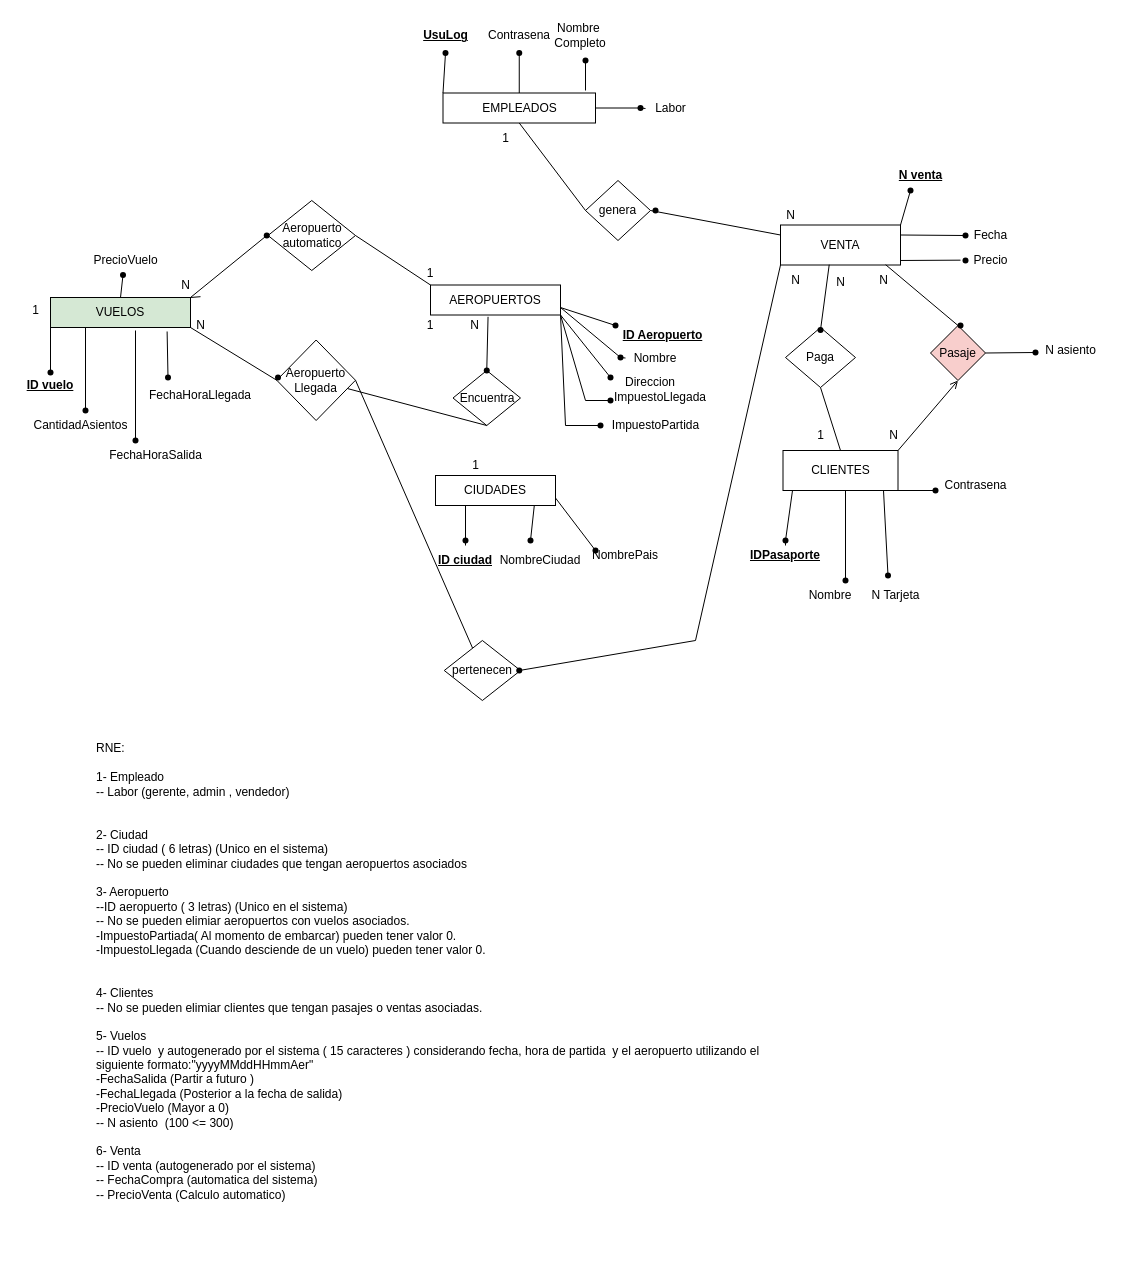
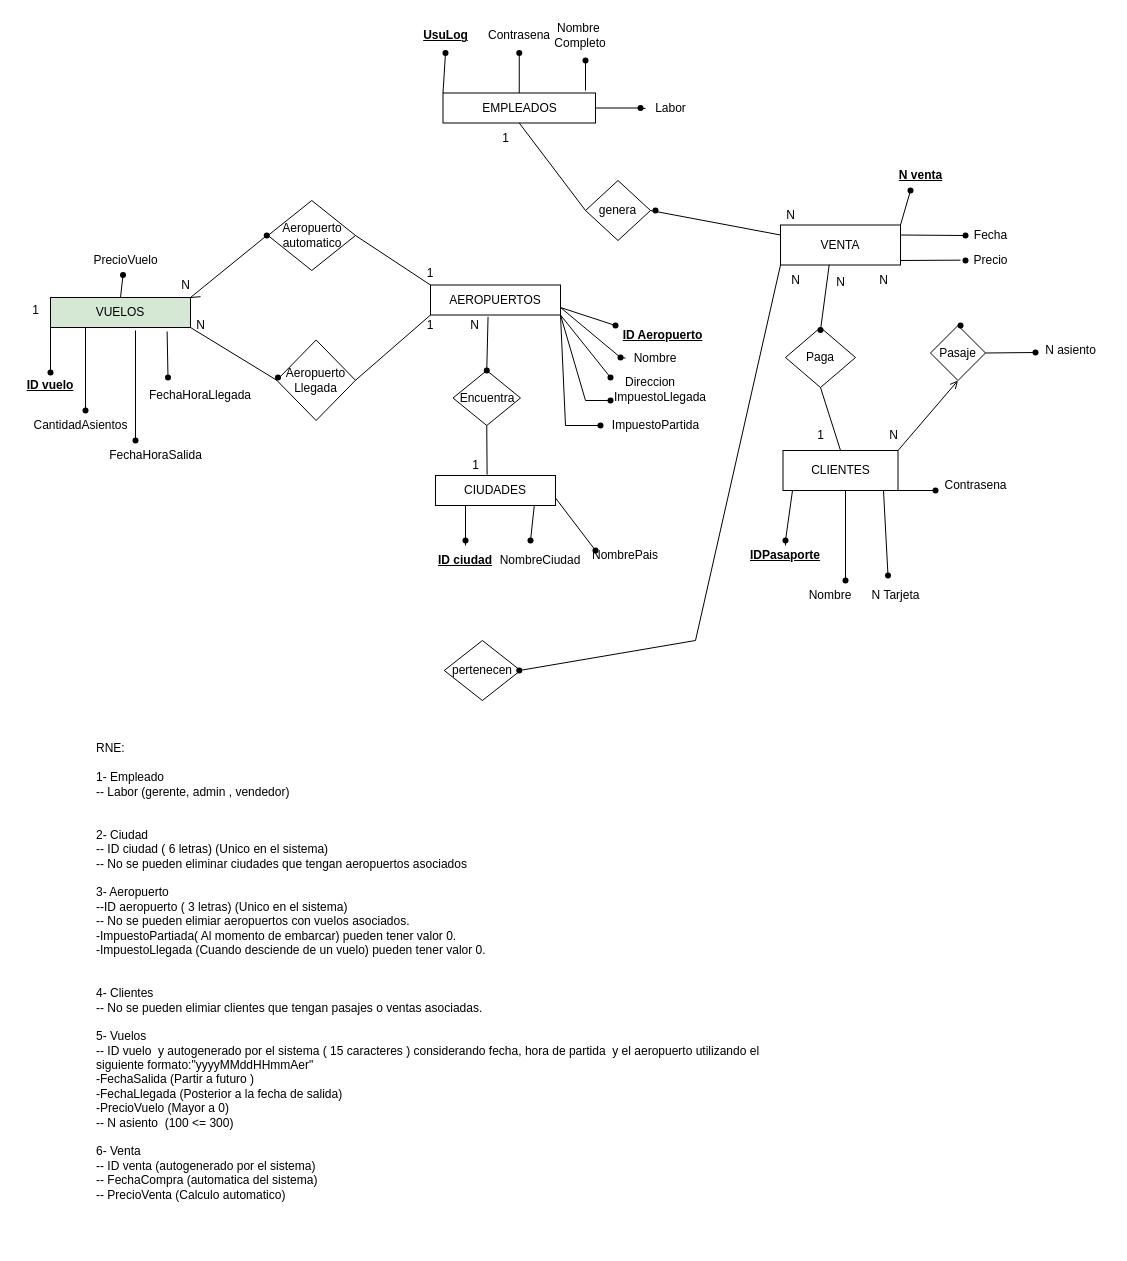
(922, 295) -> none
(958, 353) -> (958, 353)
(417, 407) -> (487, 450)
(414, 514) -> (393, 348)
